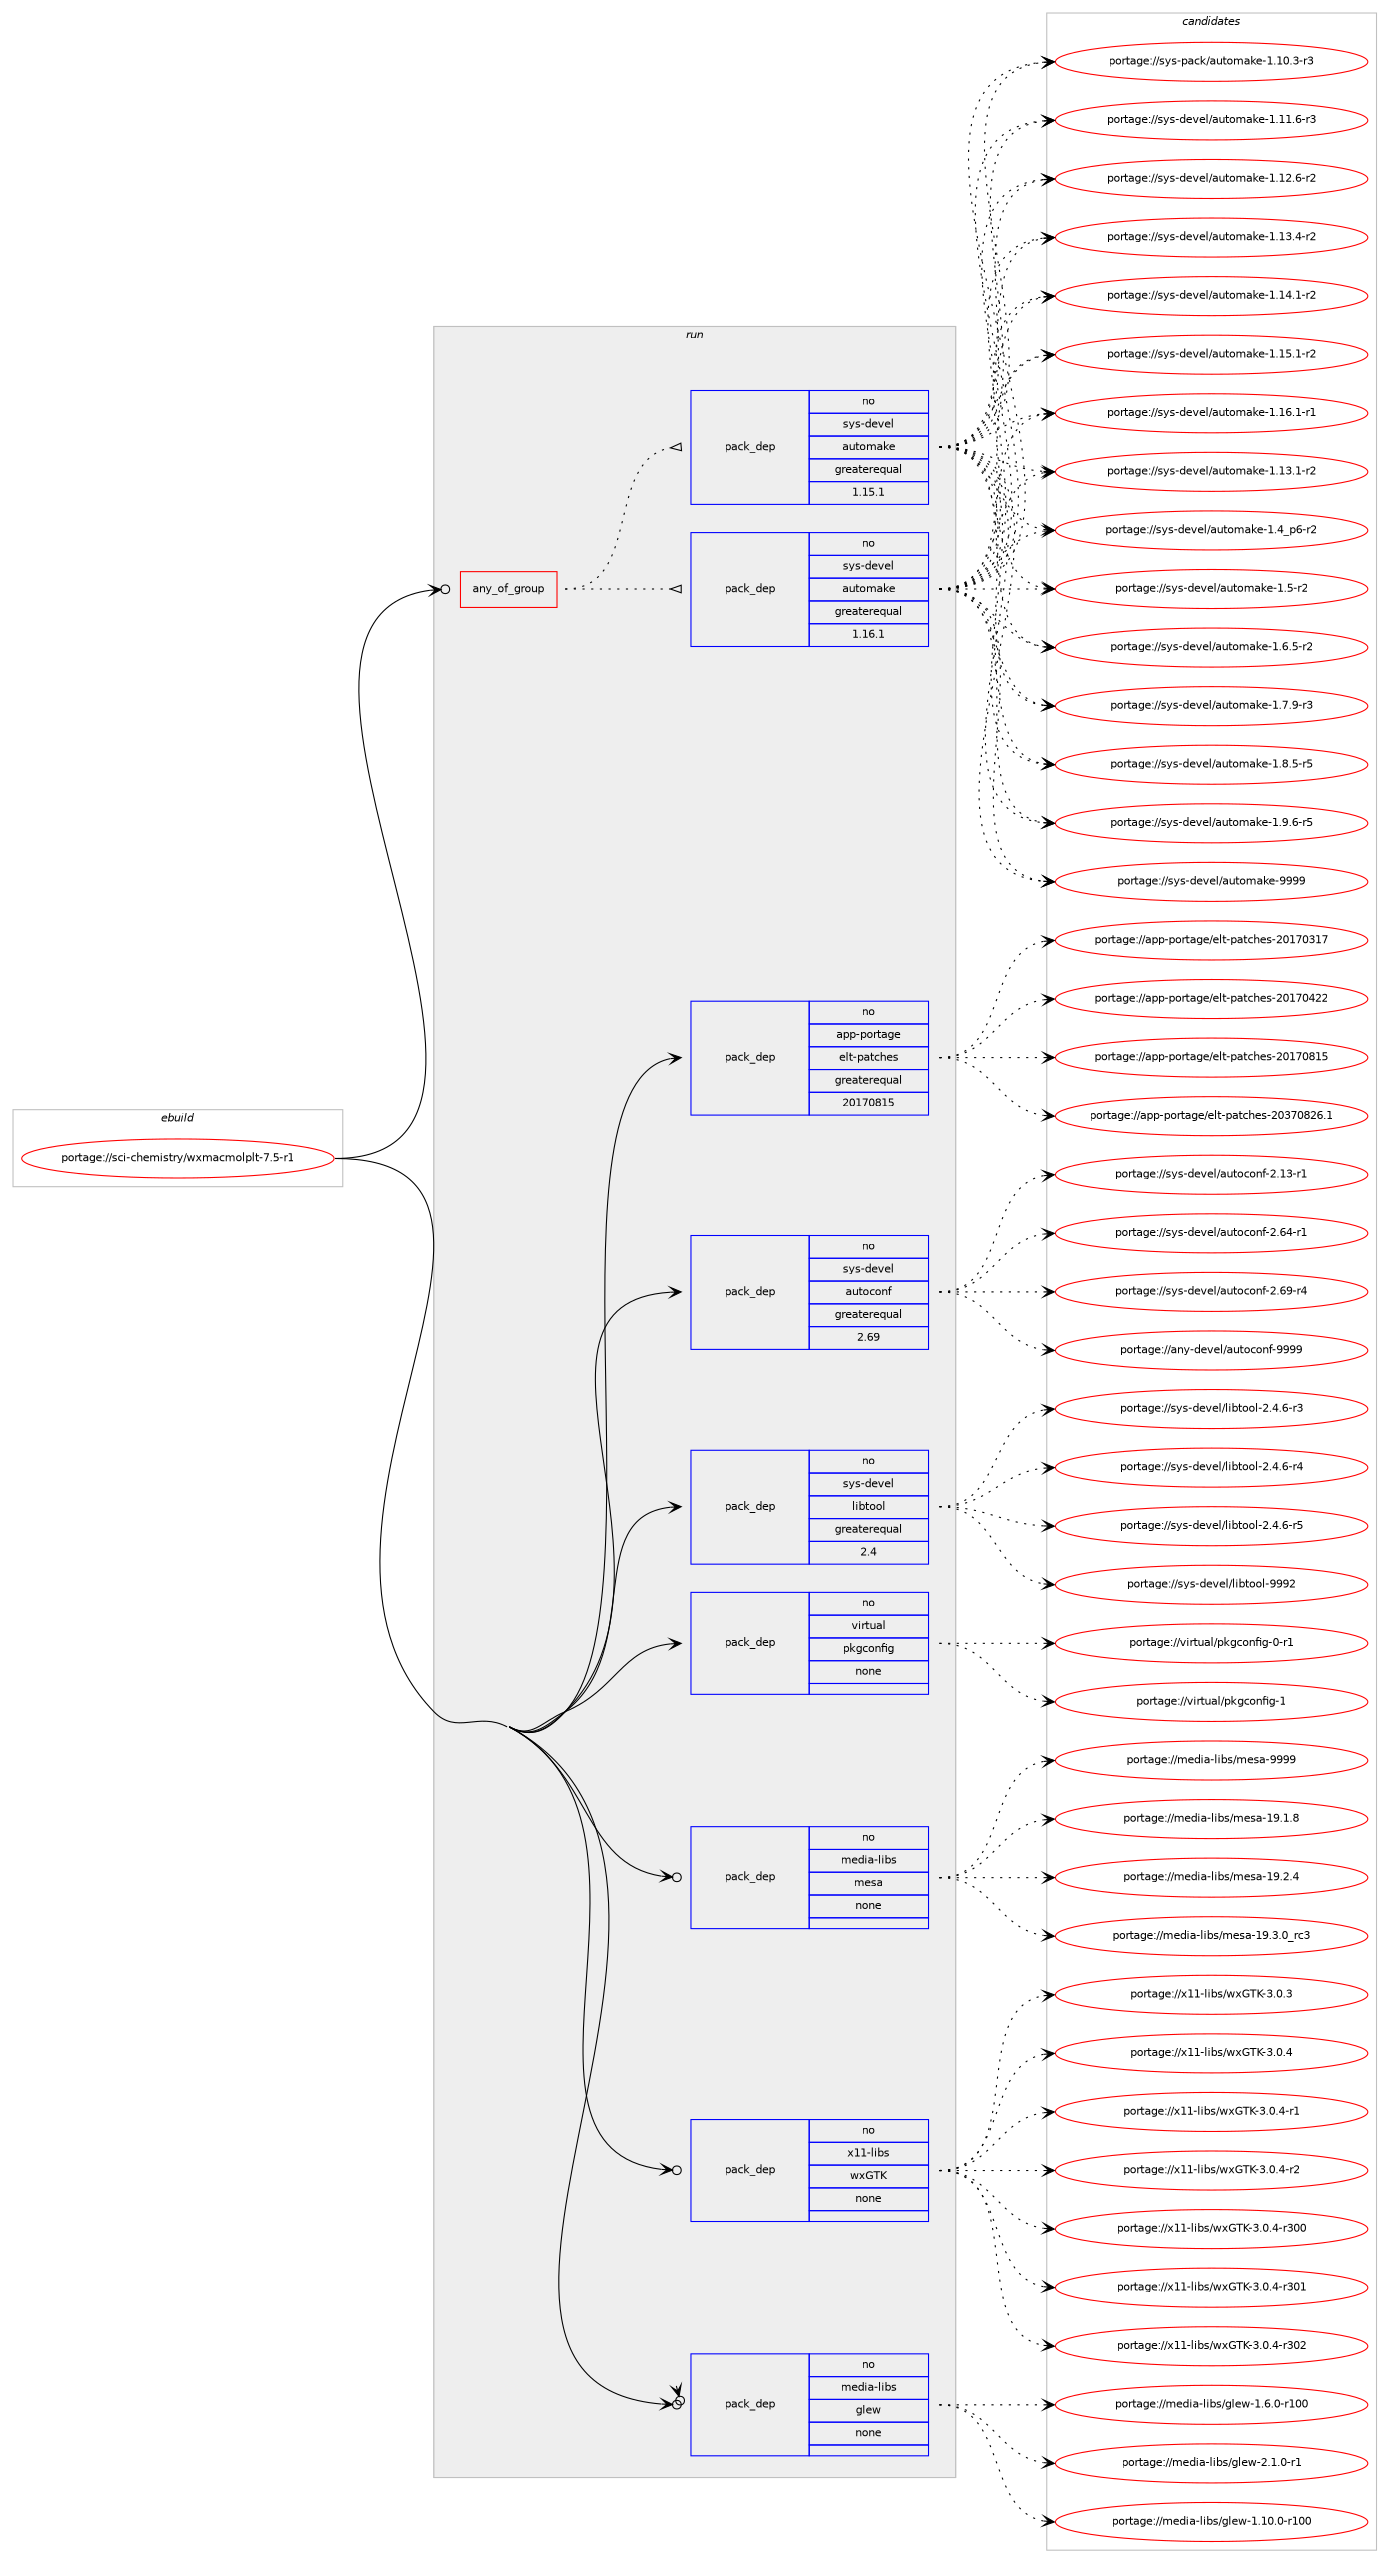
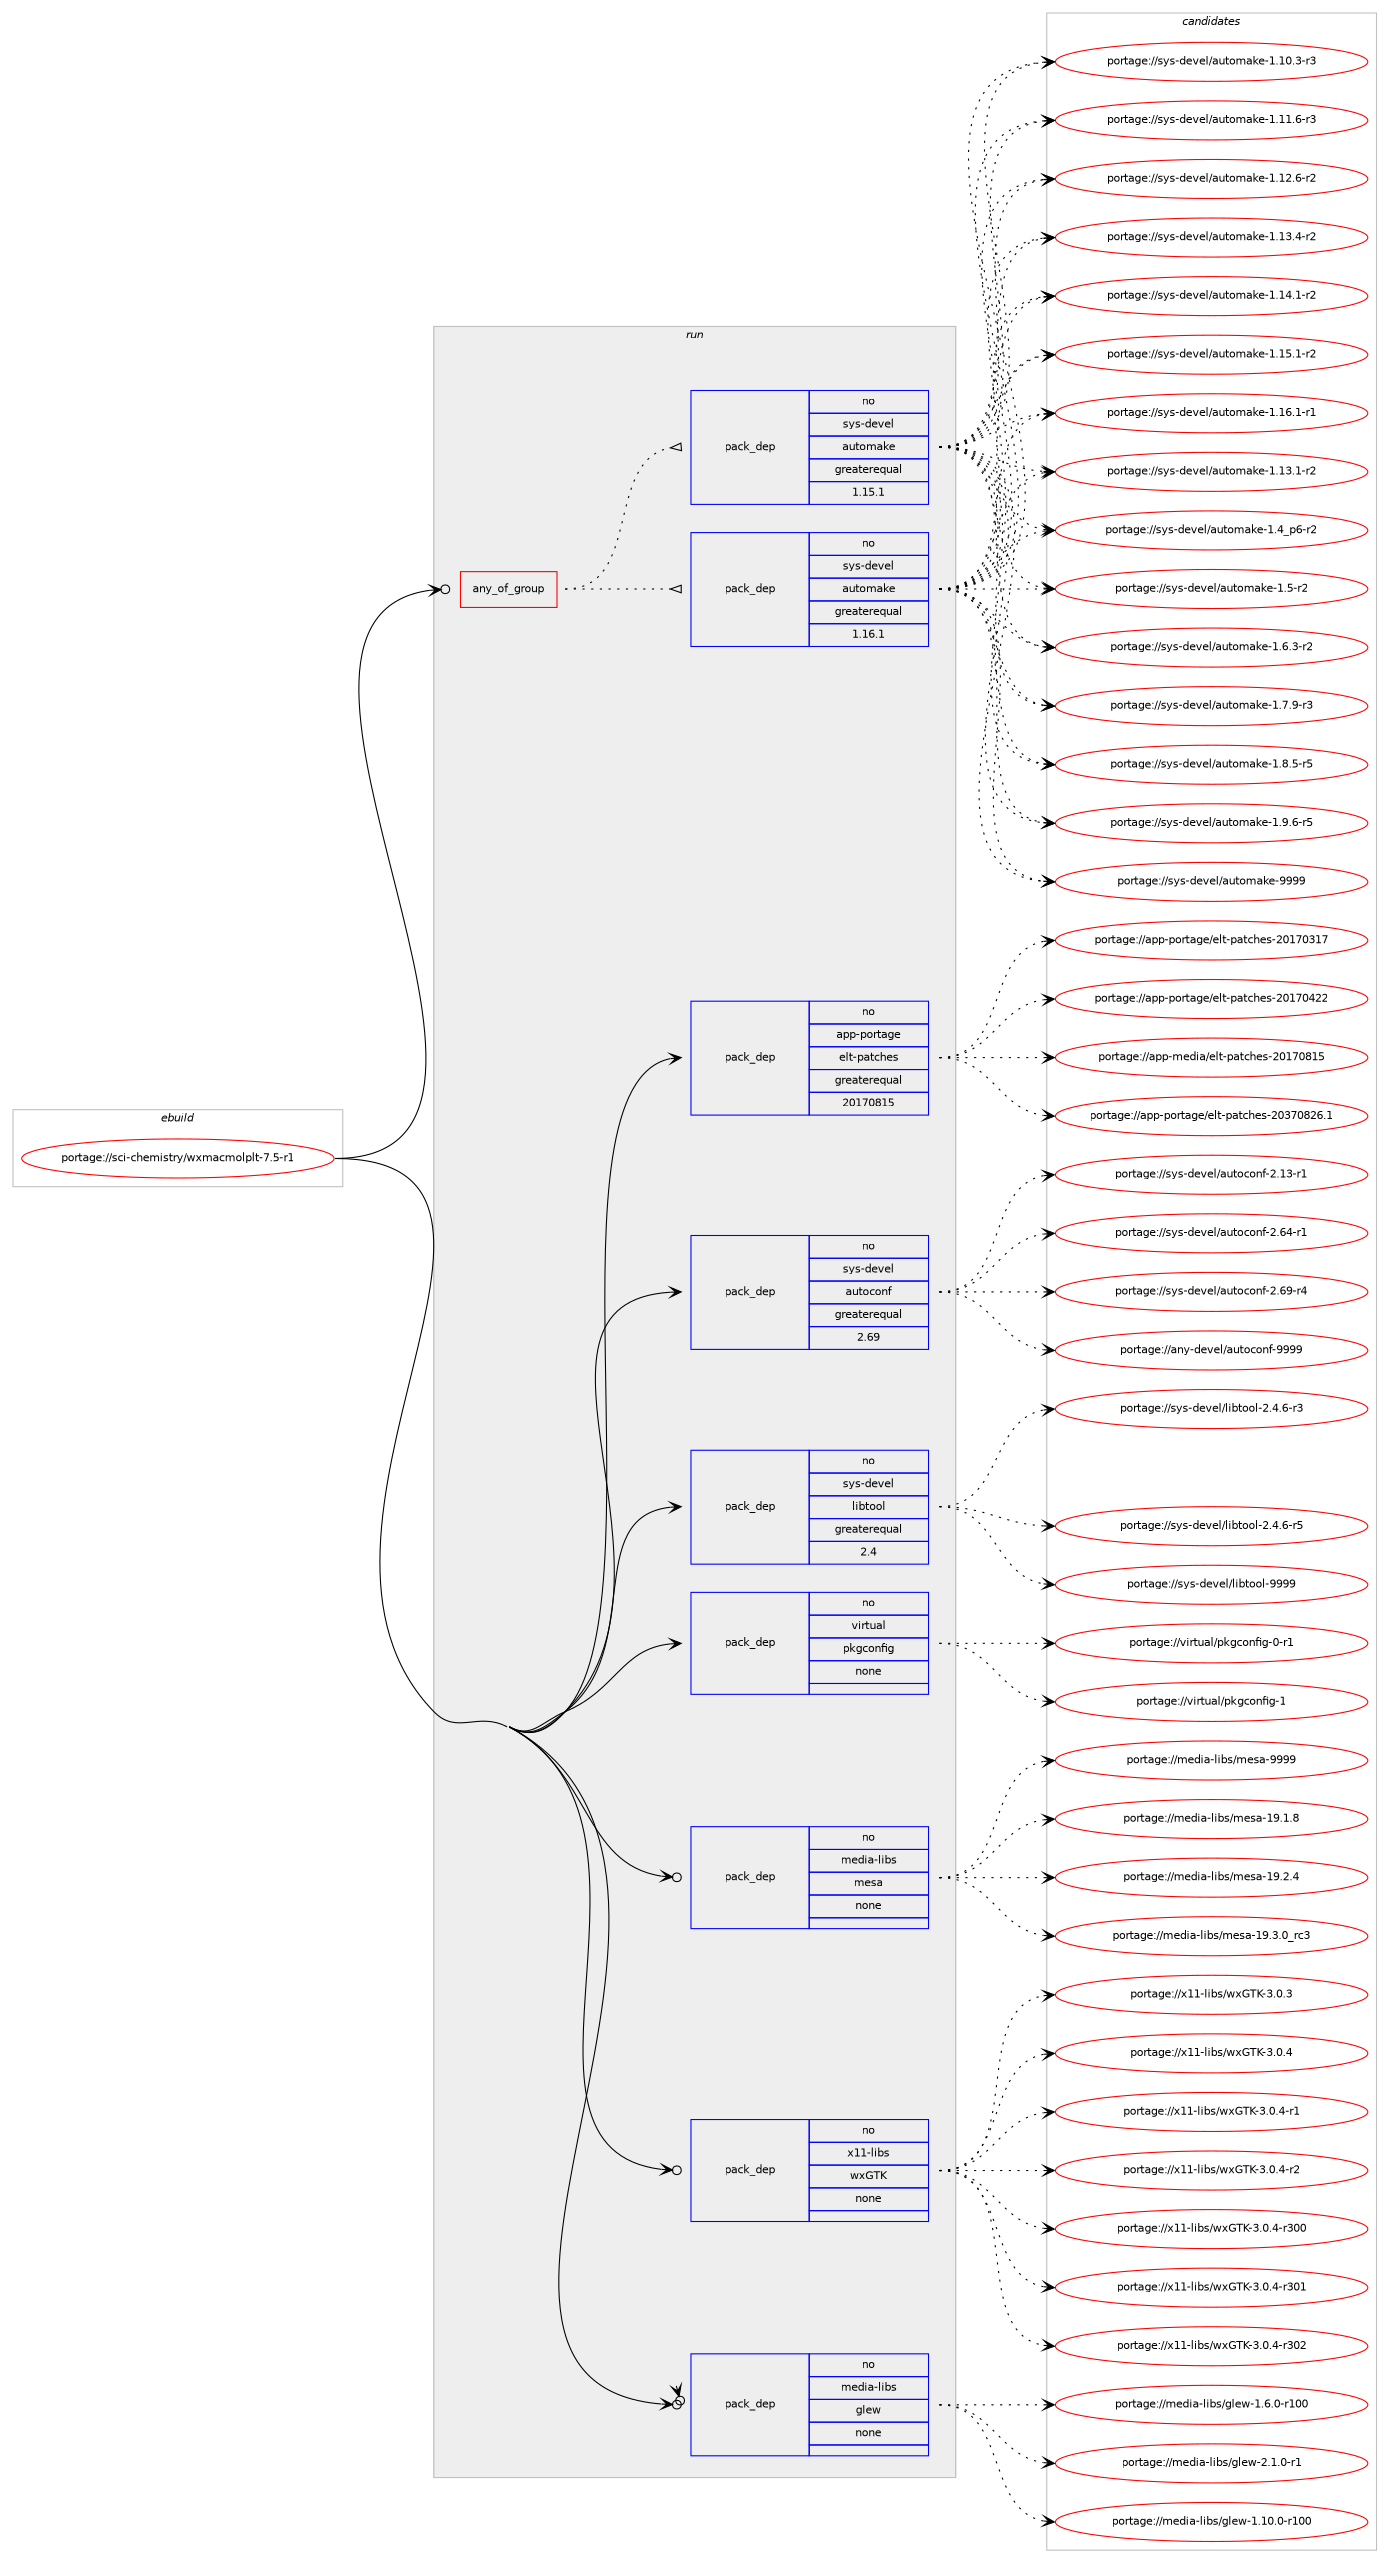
(1212, 62) -> (1212, 62)
(1212, 648) -> (1212, 648)
(1212, 1058) -> (1212, 1058)
(1212, 1468) -> none
(1212, 1585) -> (1212, 1585)
